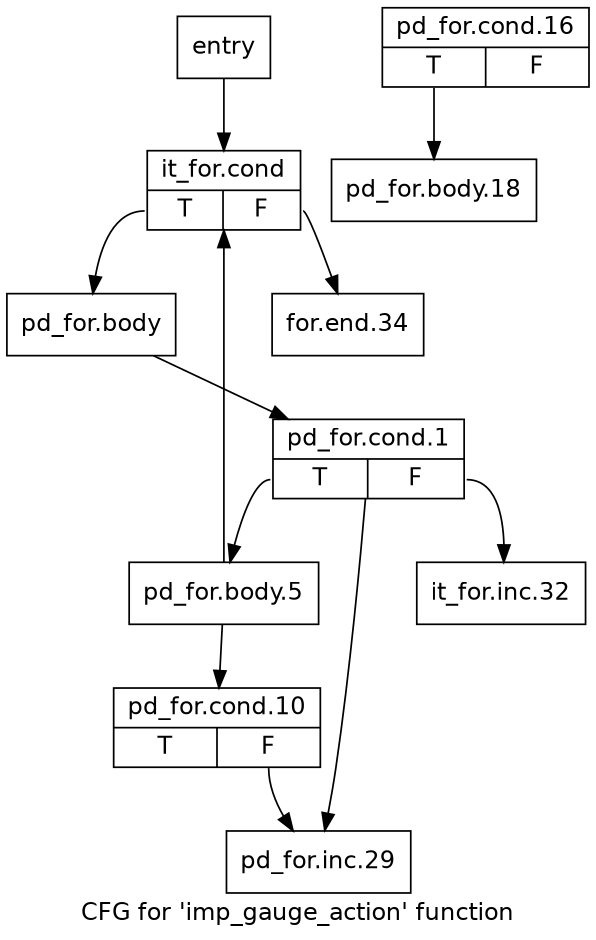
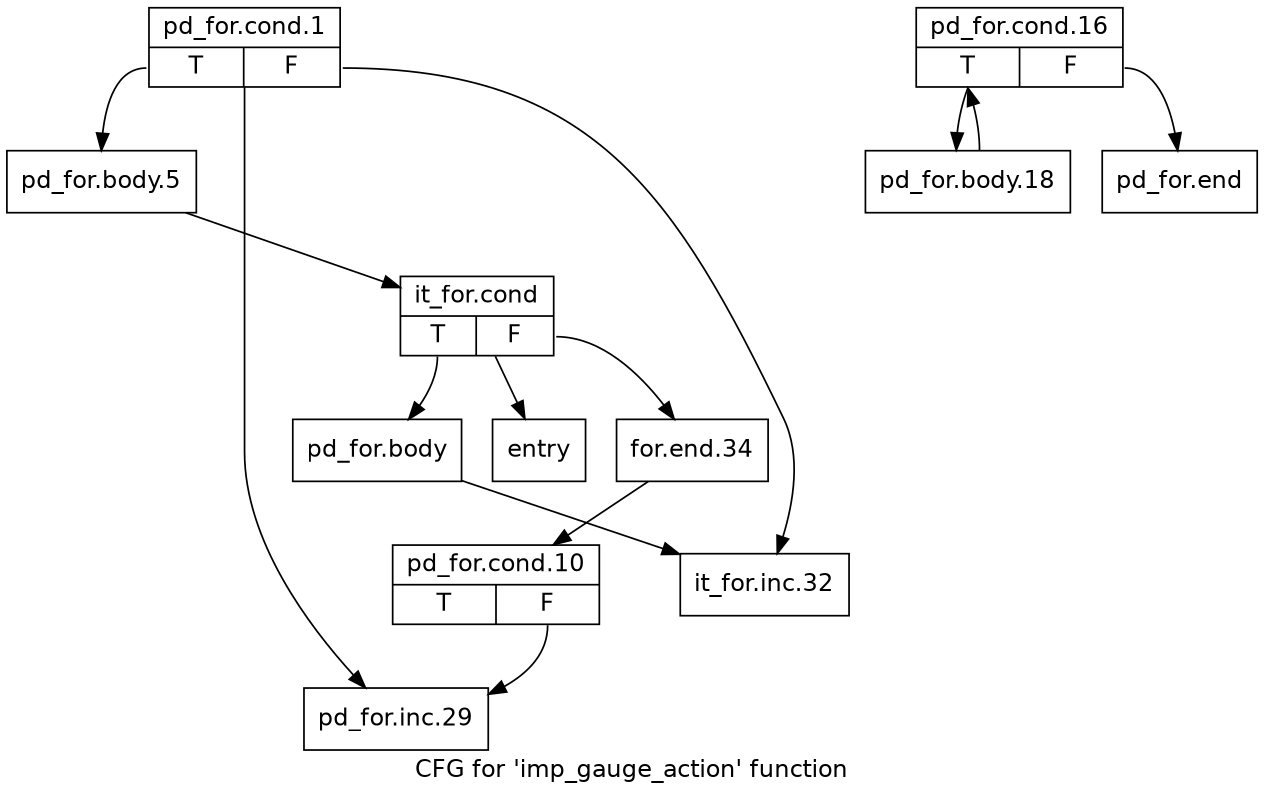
(224, 106) -> (506, 380)
none -> (978, 127)
none -> (1180, 182)
(213, 384) -> (562, 515)
(221, 648) -> (608, 508)
